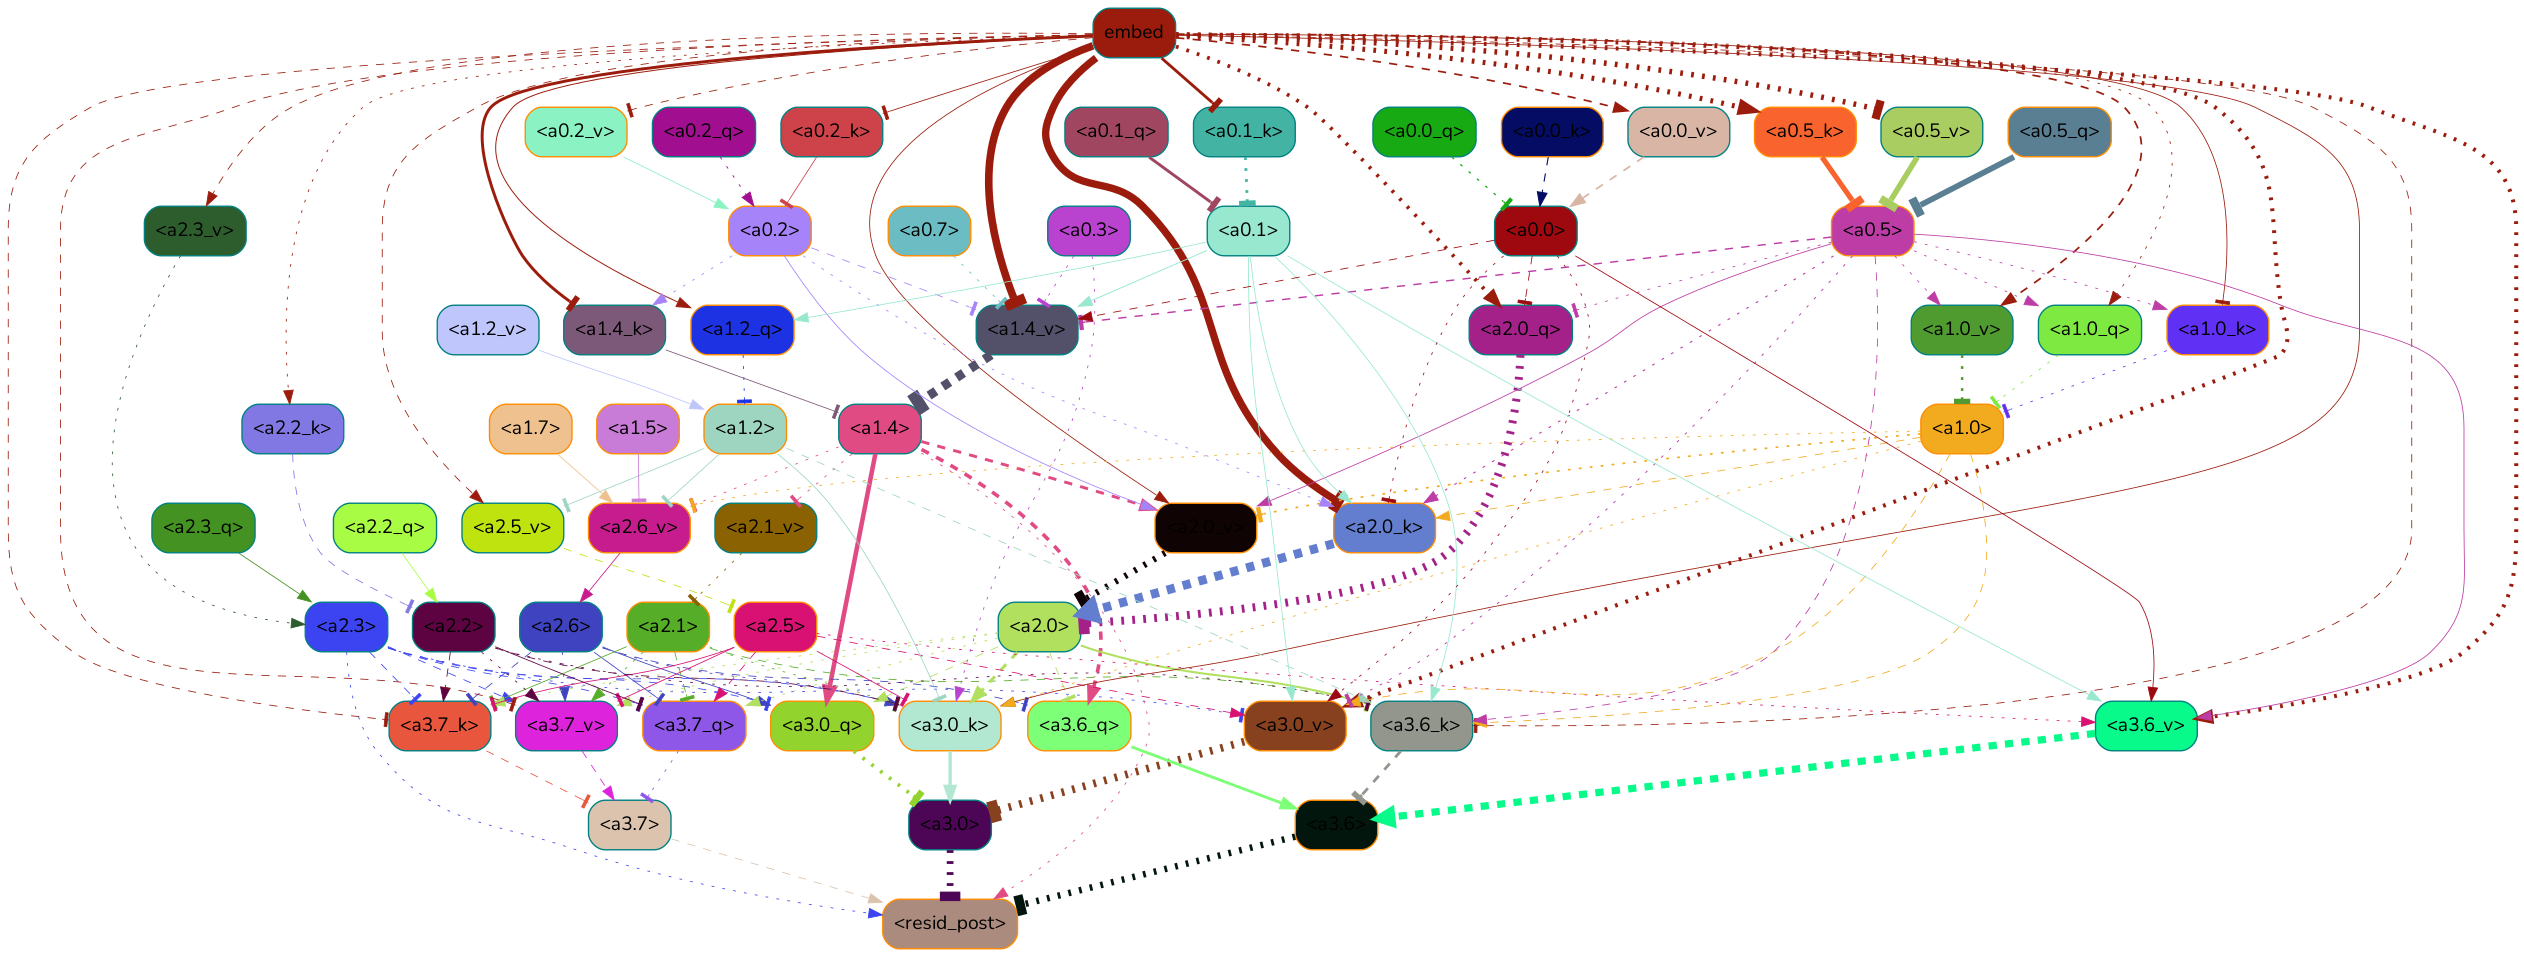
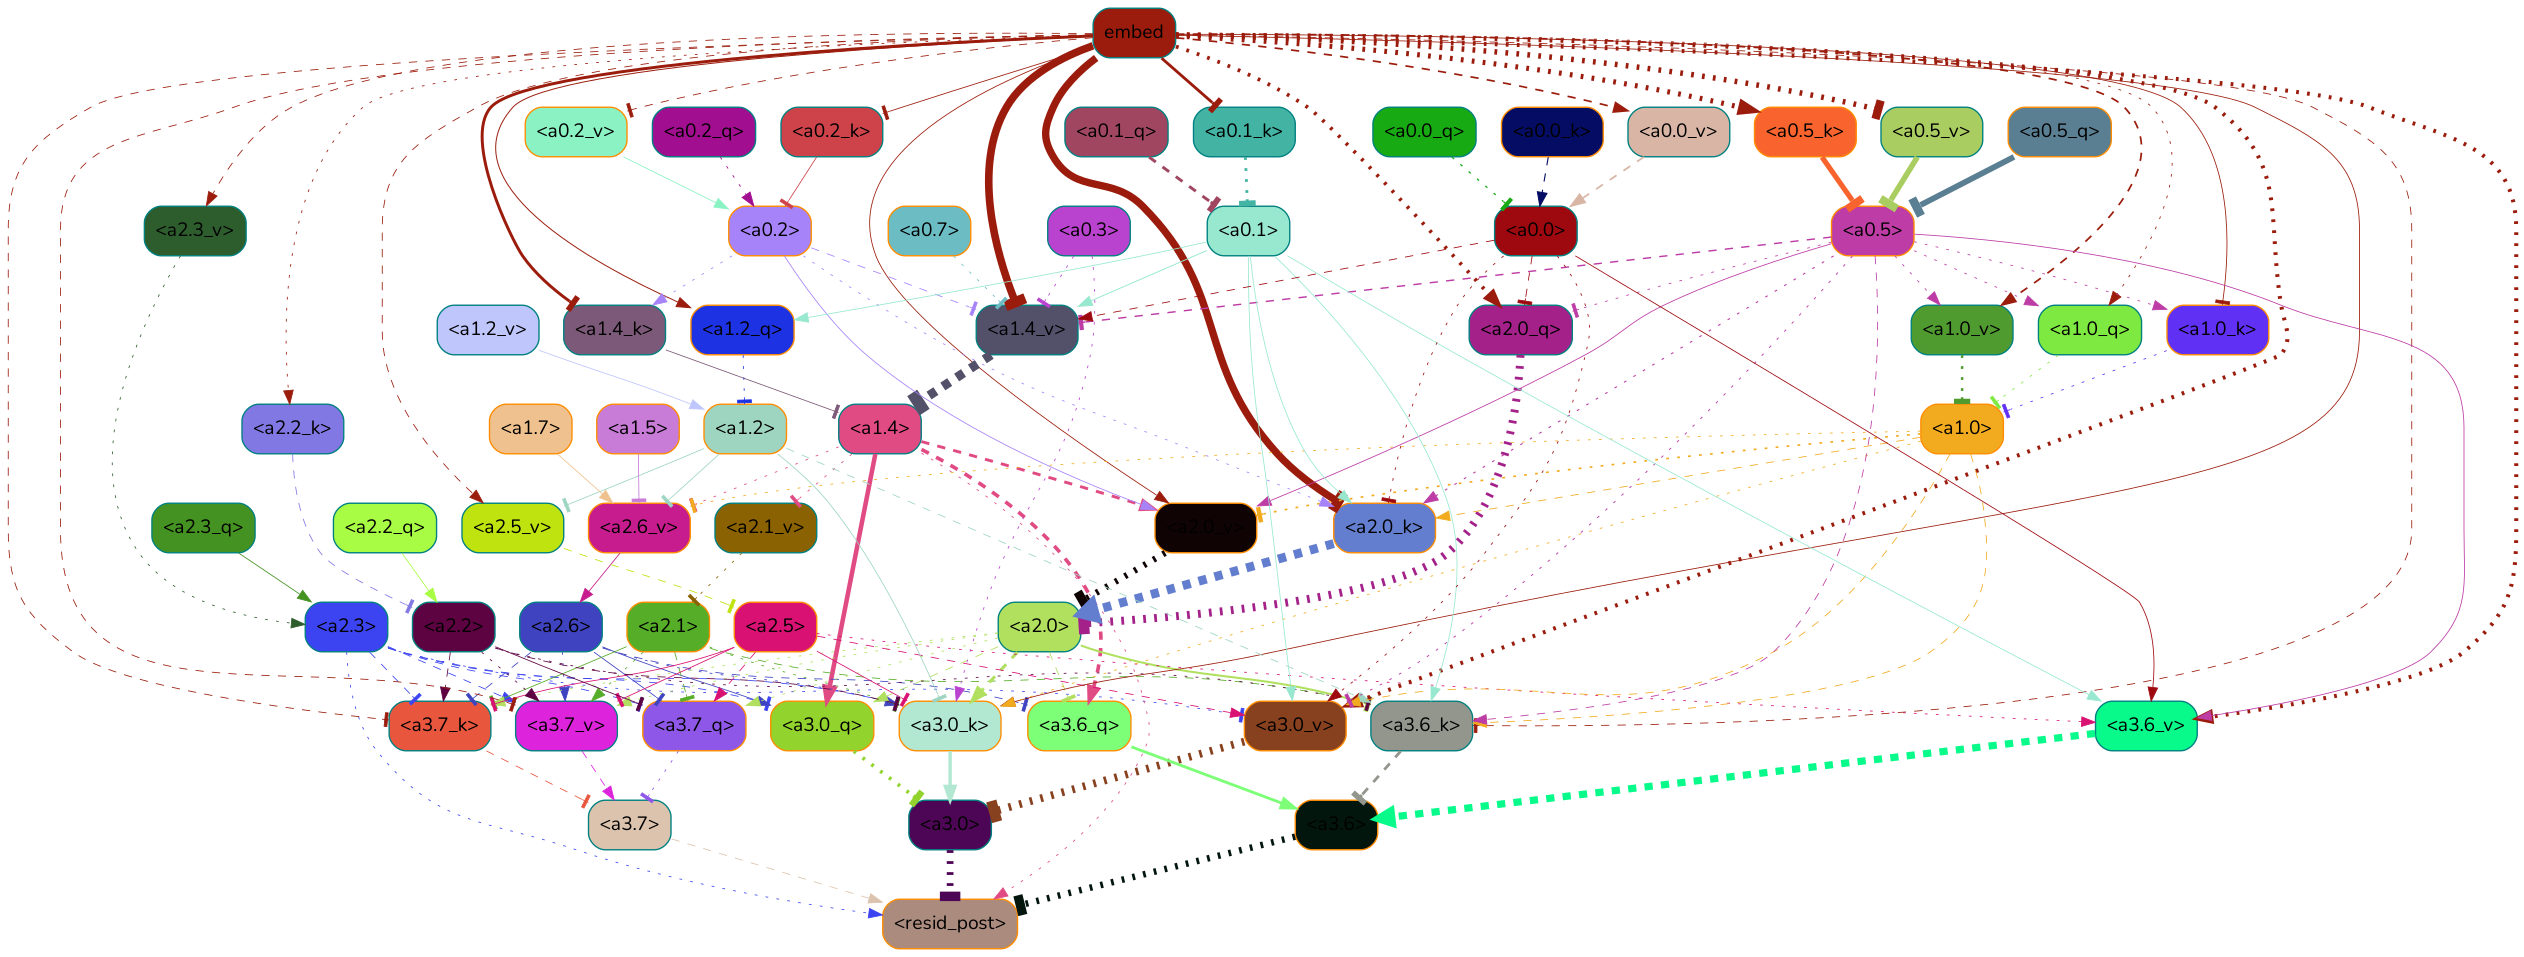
(1180, 179) -> (1180, 179)
